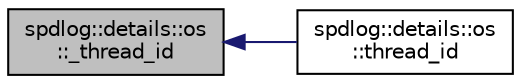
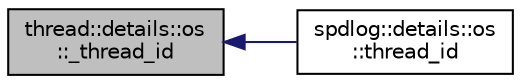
(116, 42) -> (116, 42)
